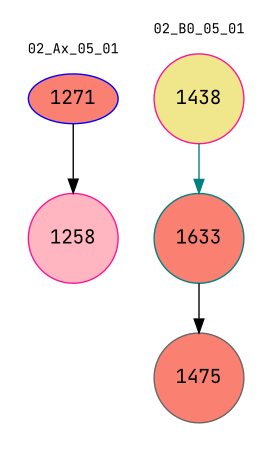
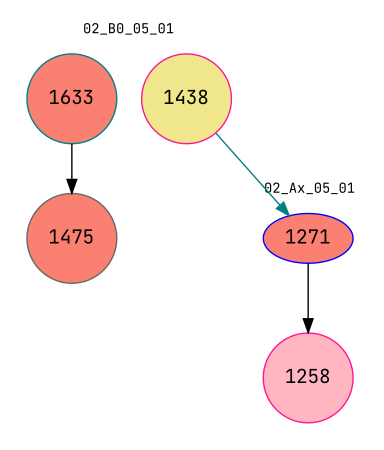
(199, 162) -> (262, 185)
